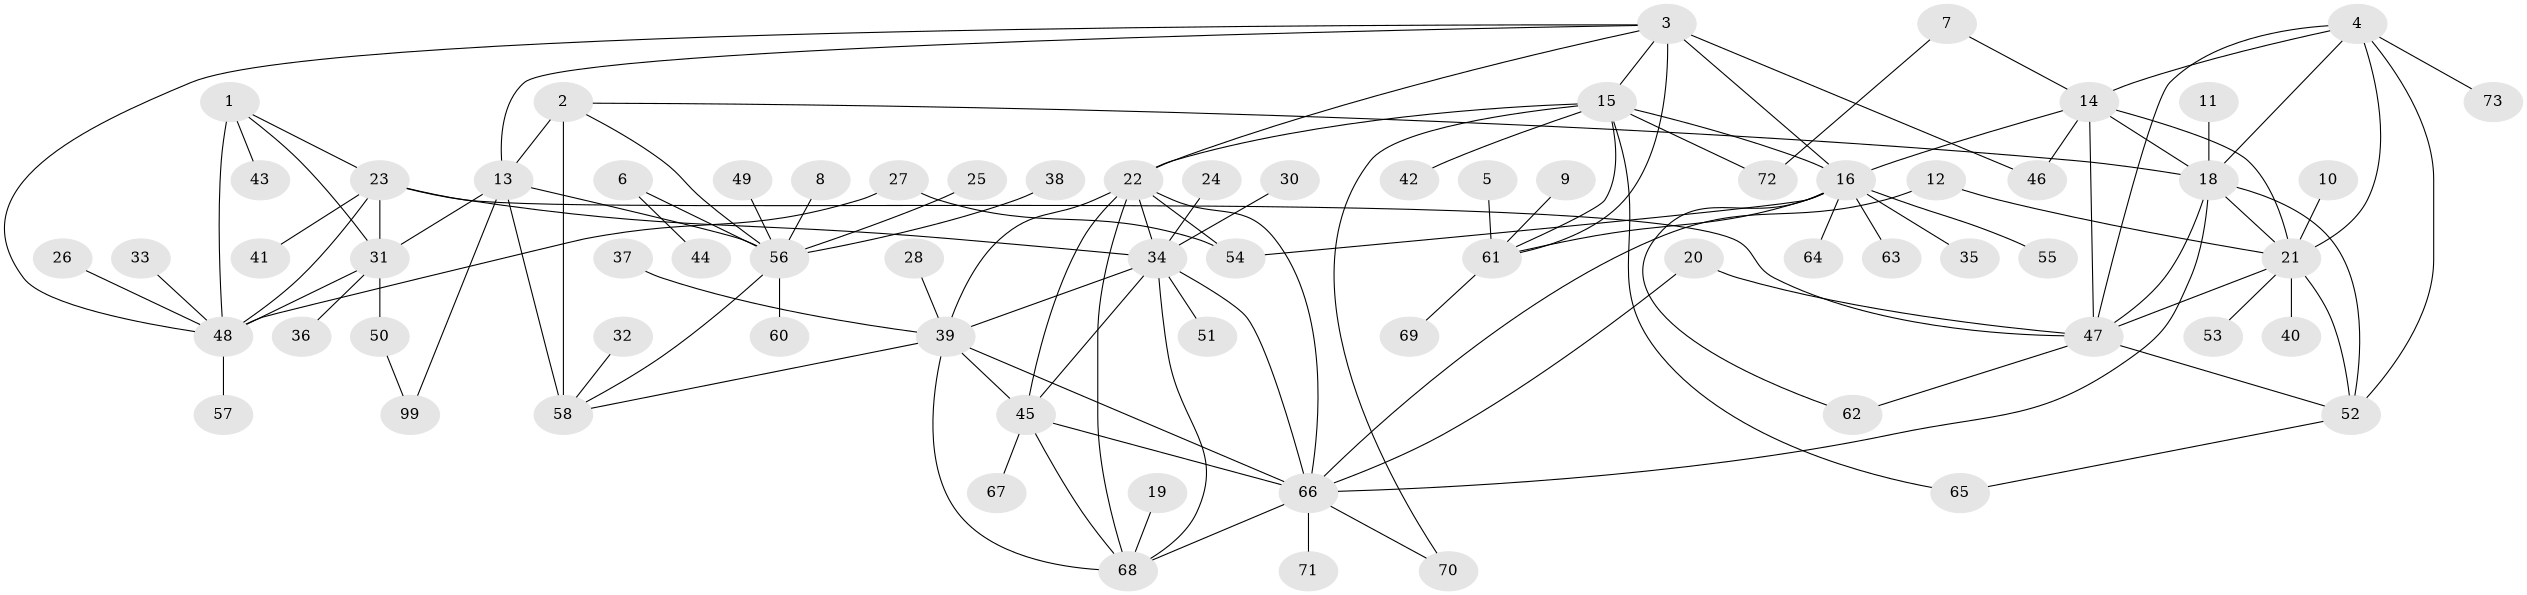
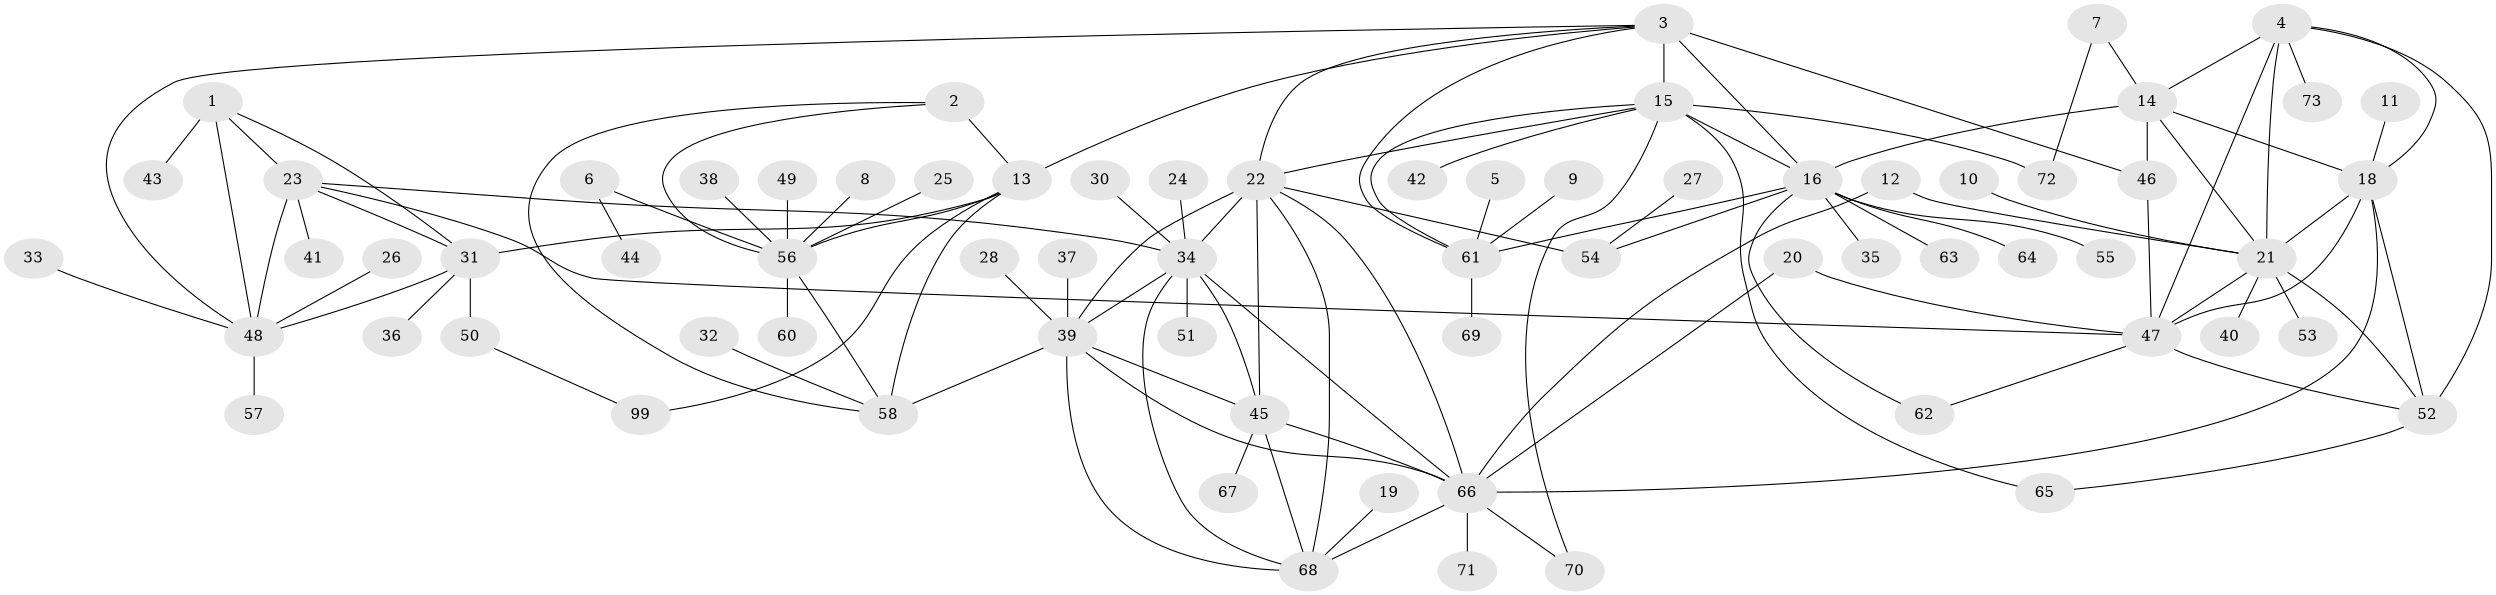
(1427, 121) -> none
(2091, 210) -> (2149, 258)
(575, 241) -> none
